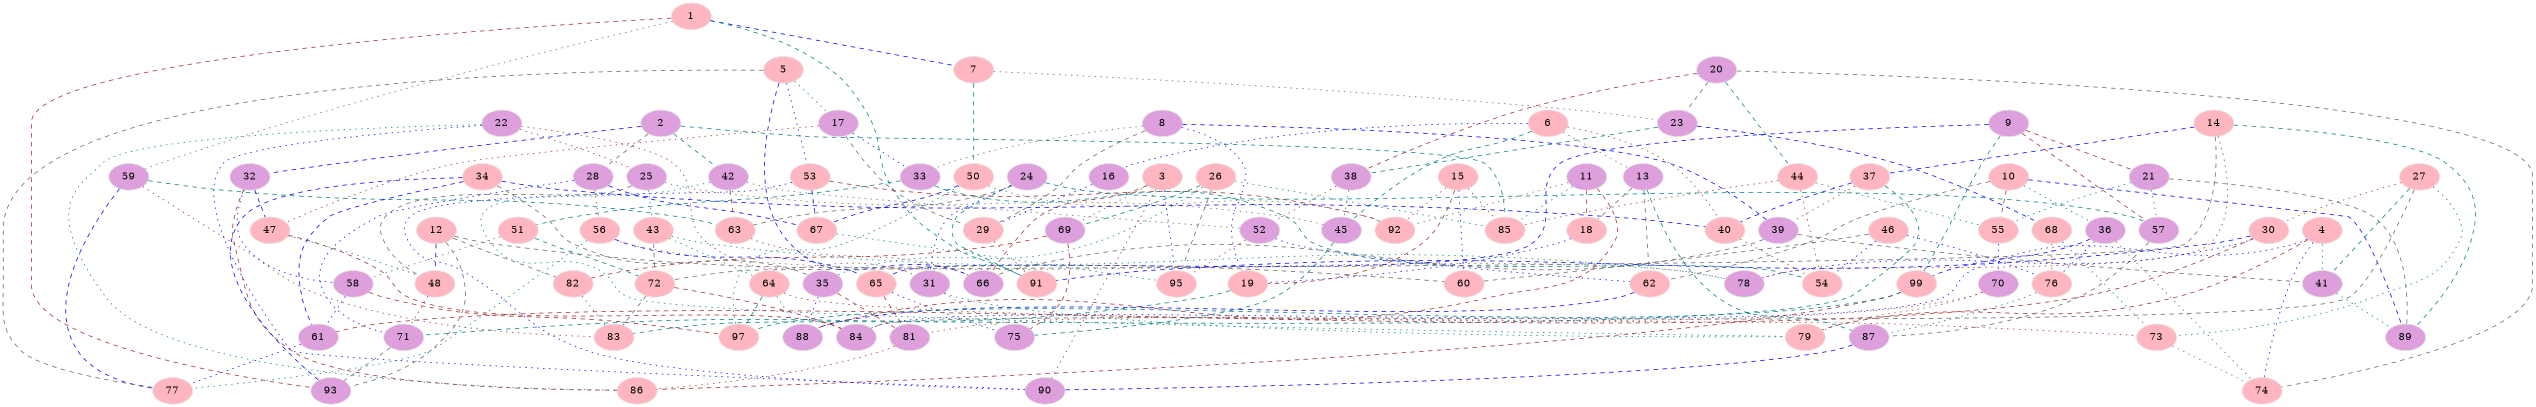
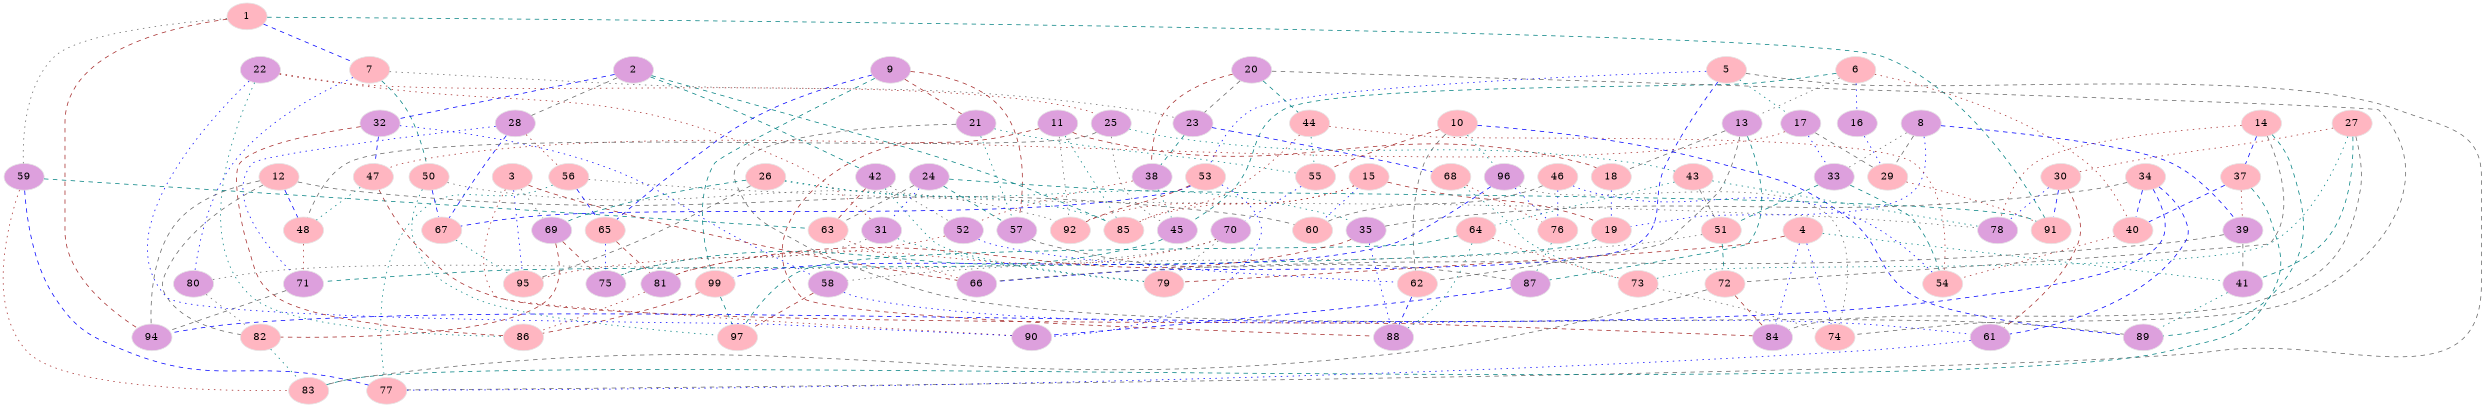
(2105, 230) -> (1504, 177)
(654, 256) -> (1707, 204)
none -> (194, 284)
(331, 391) -> (152, 337)
